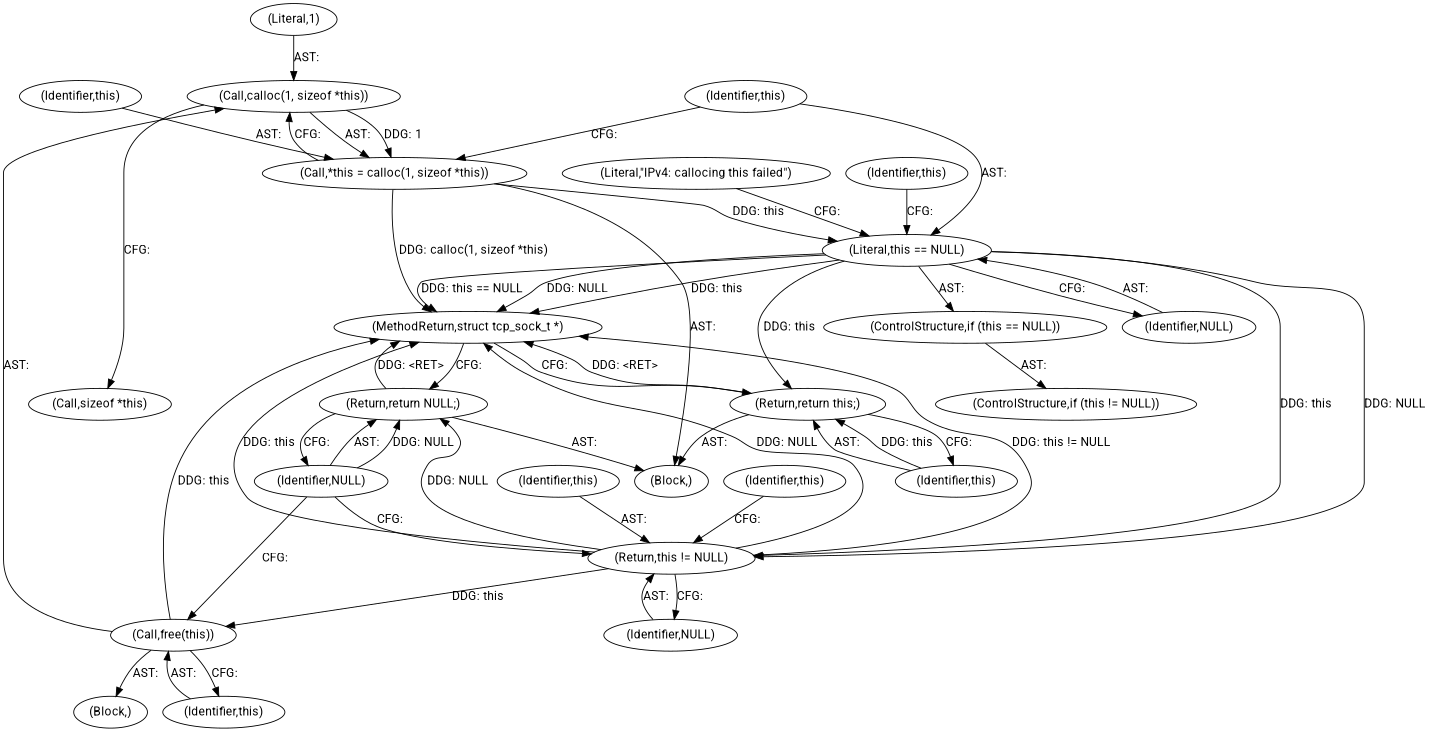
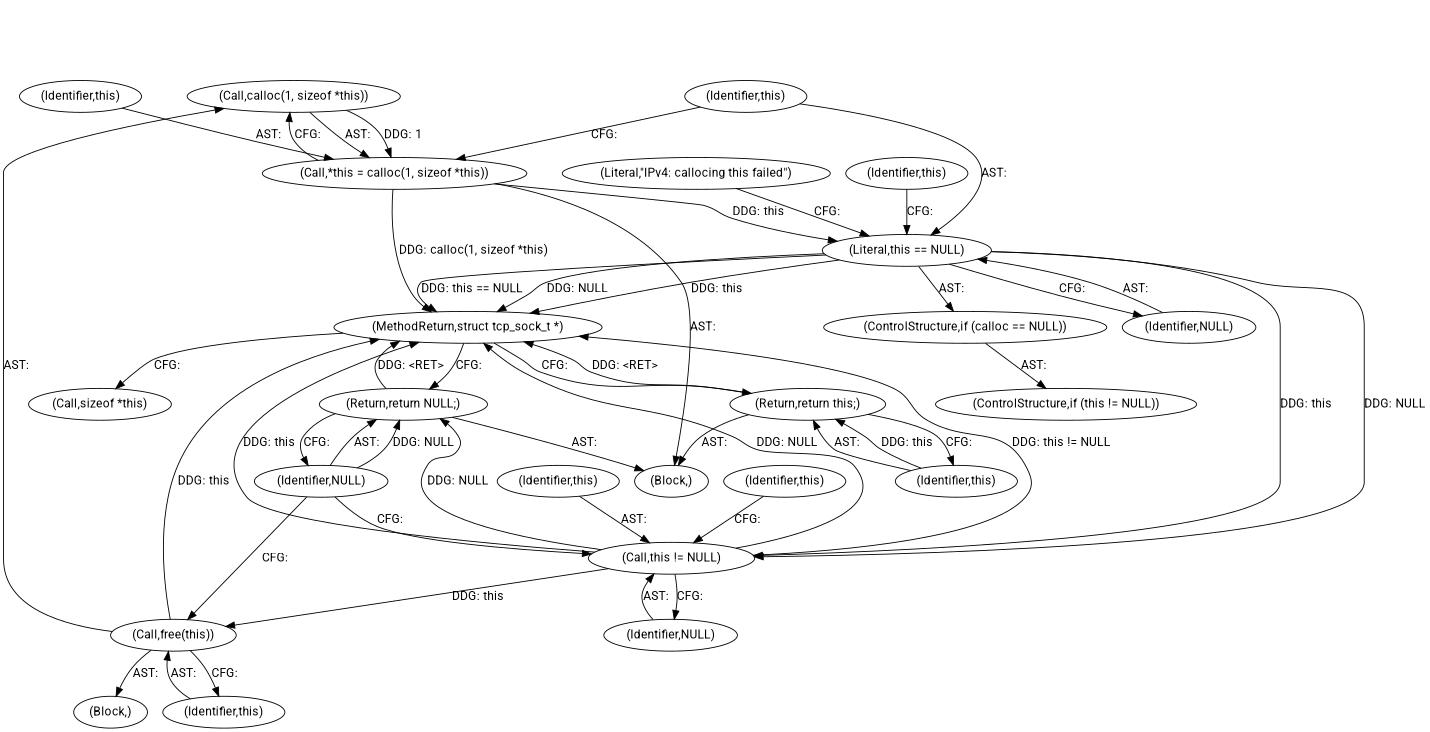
(294, 19) -> none
(124, 220) -> (228, 343)
(769, 304) -> none
(965, 327) -> (965, 327)
(672, 558) -> (672, 558)
